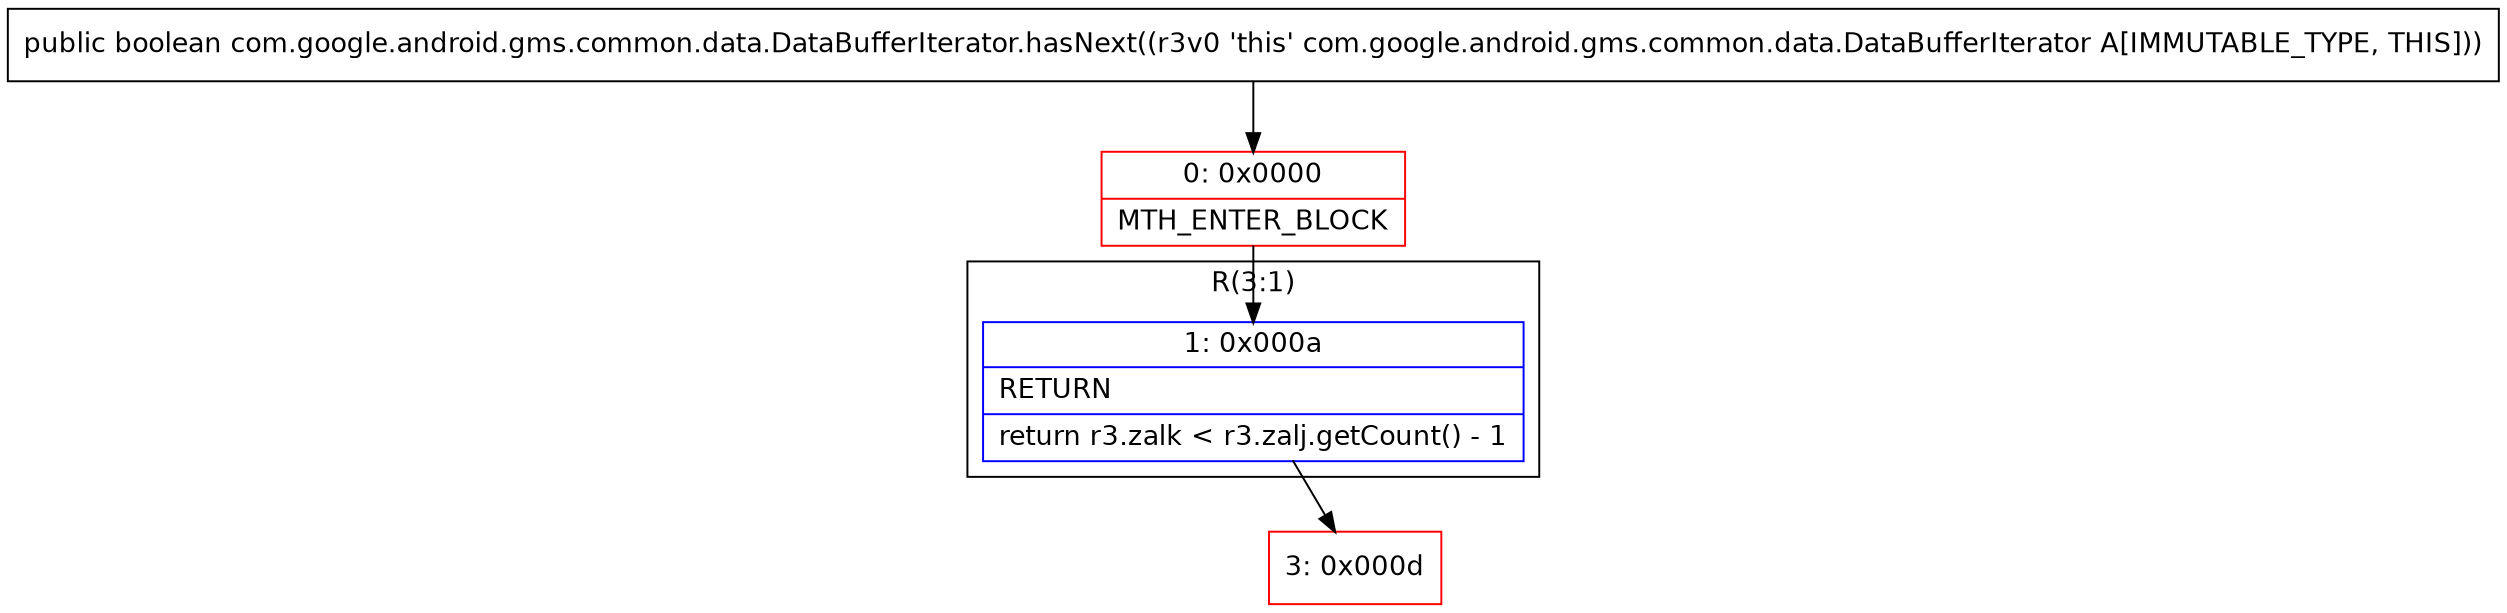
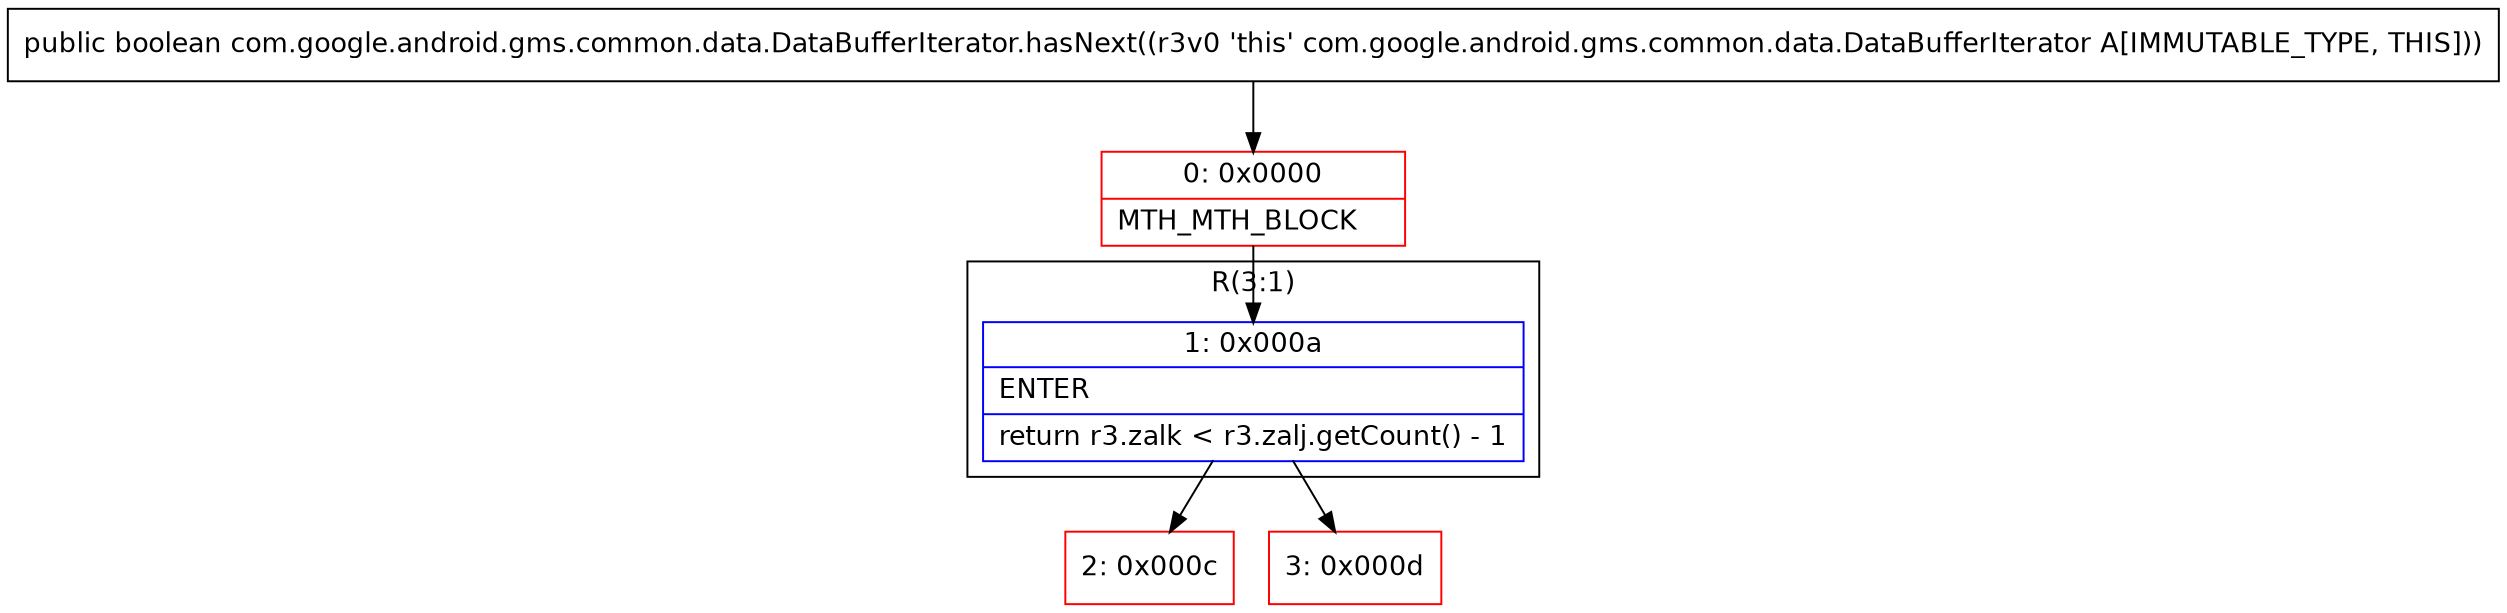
(1253, 221) -> (1238, 221)
(1056, 390) -> (1045, 390)
none -> (1150, 568)
